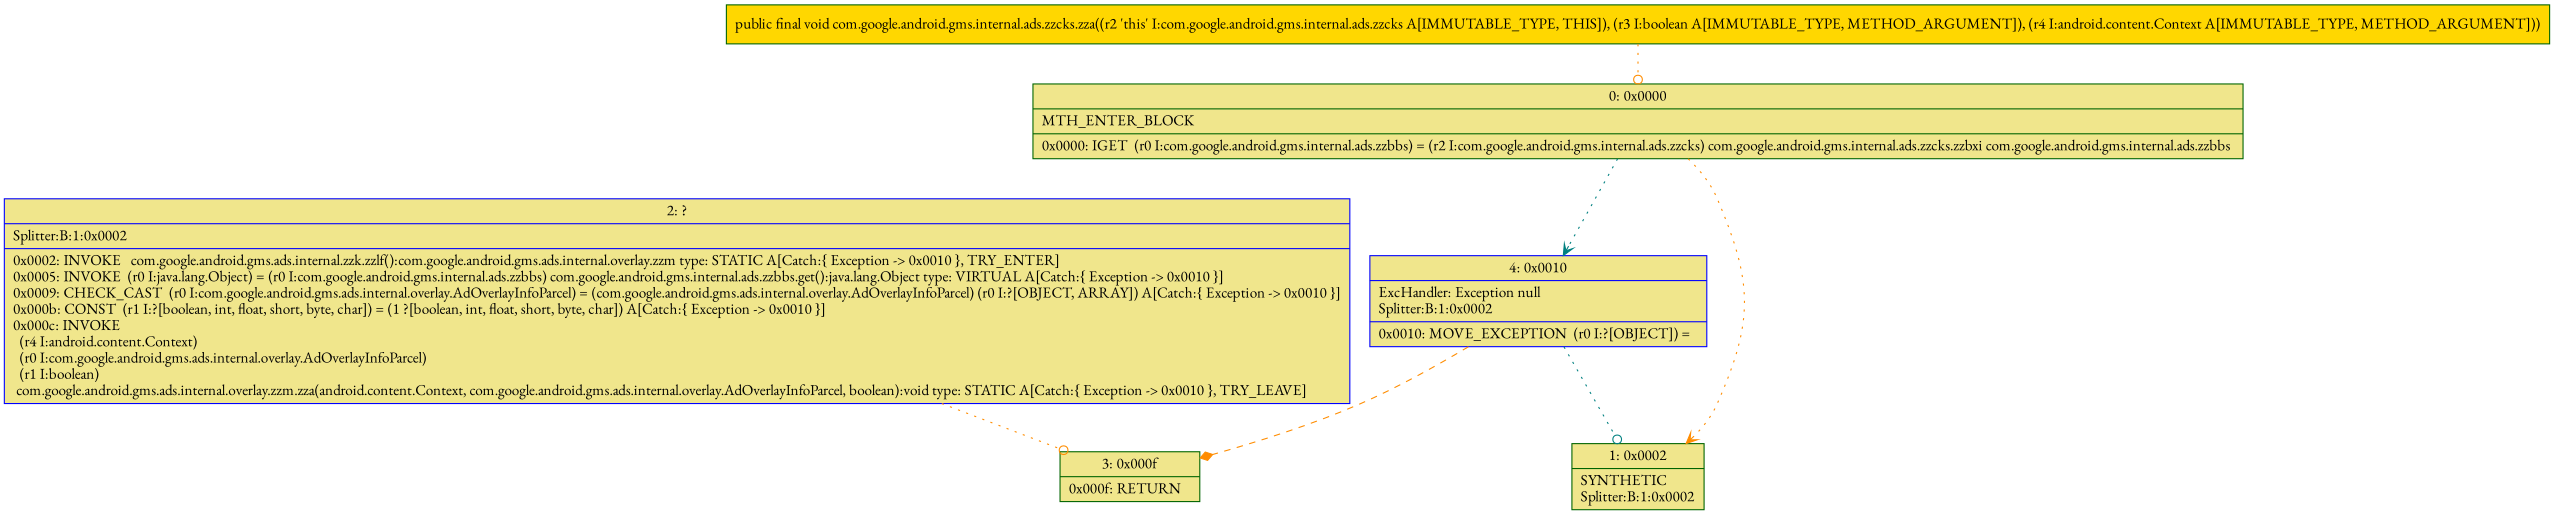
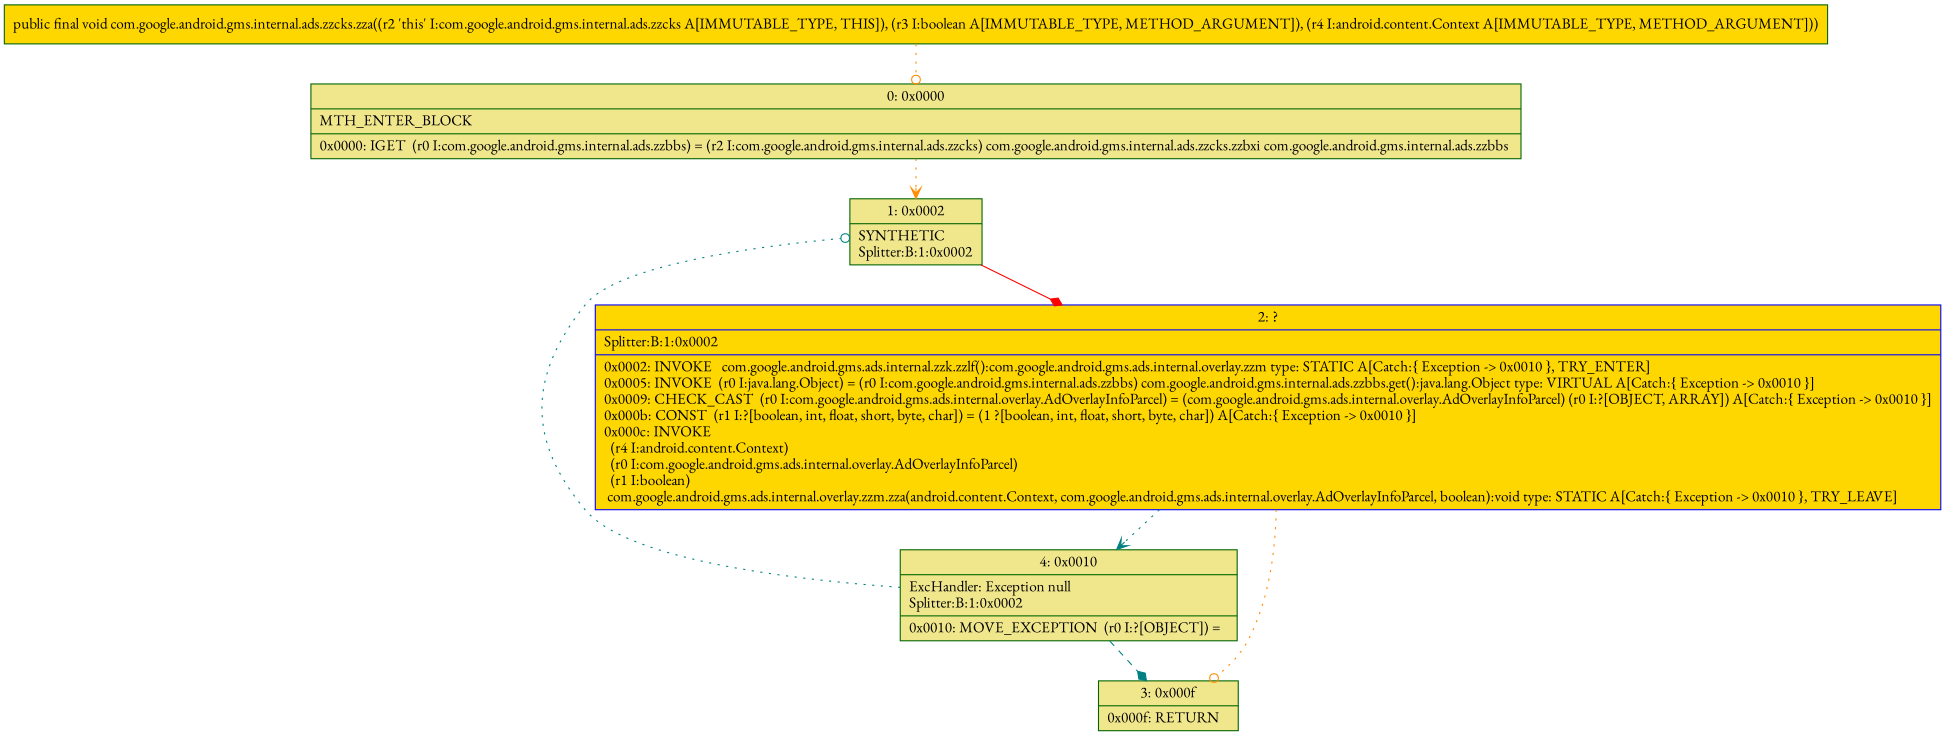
(1593, 202) -> (1142, 526)
none -> (1016, 282)
(677, 301) -> (1268, 407)
(1538, 301) -> (1069, 595)
(1345, 410) -> (1124, 656)
